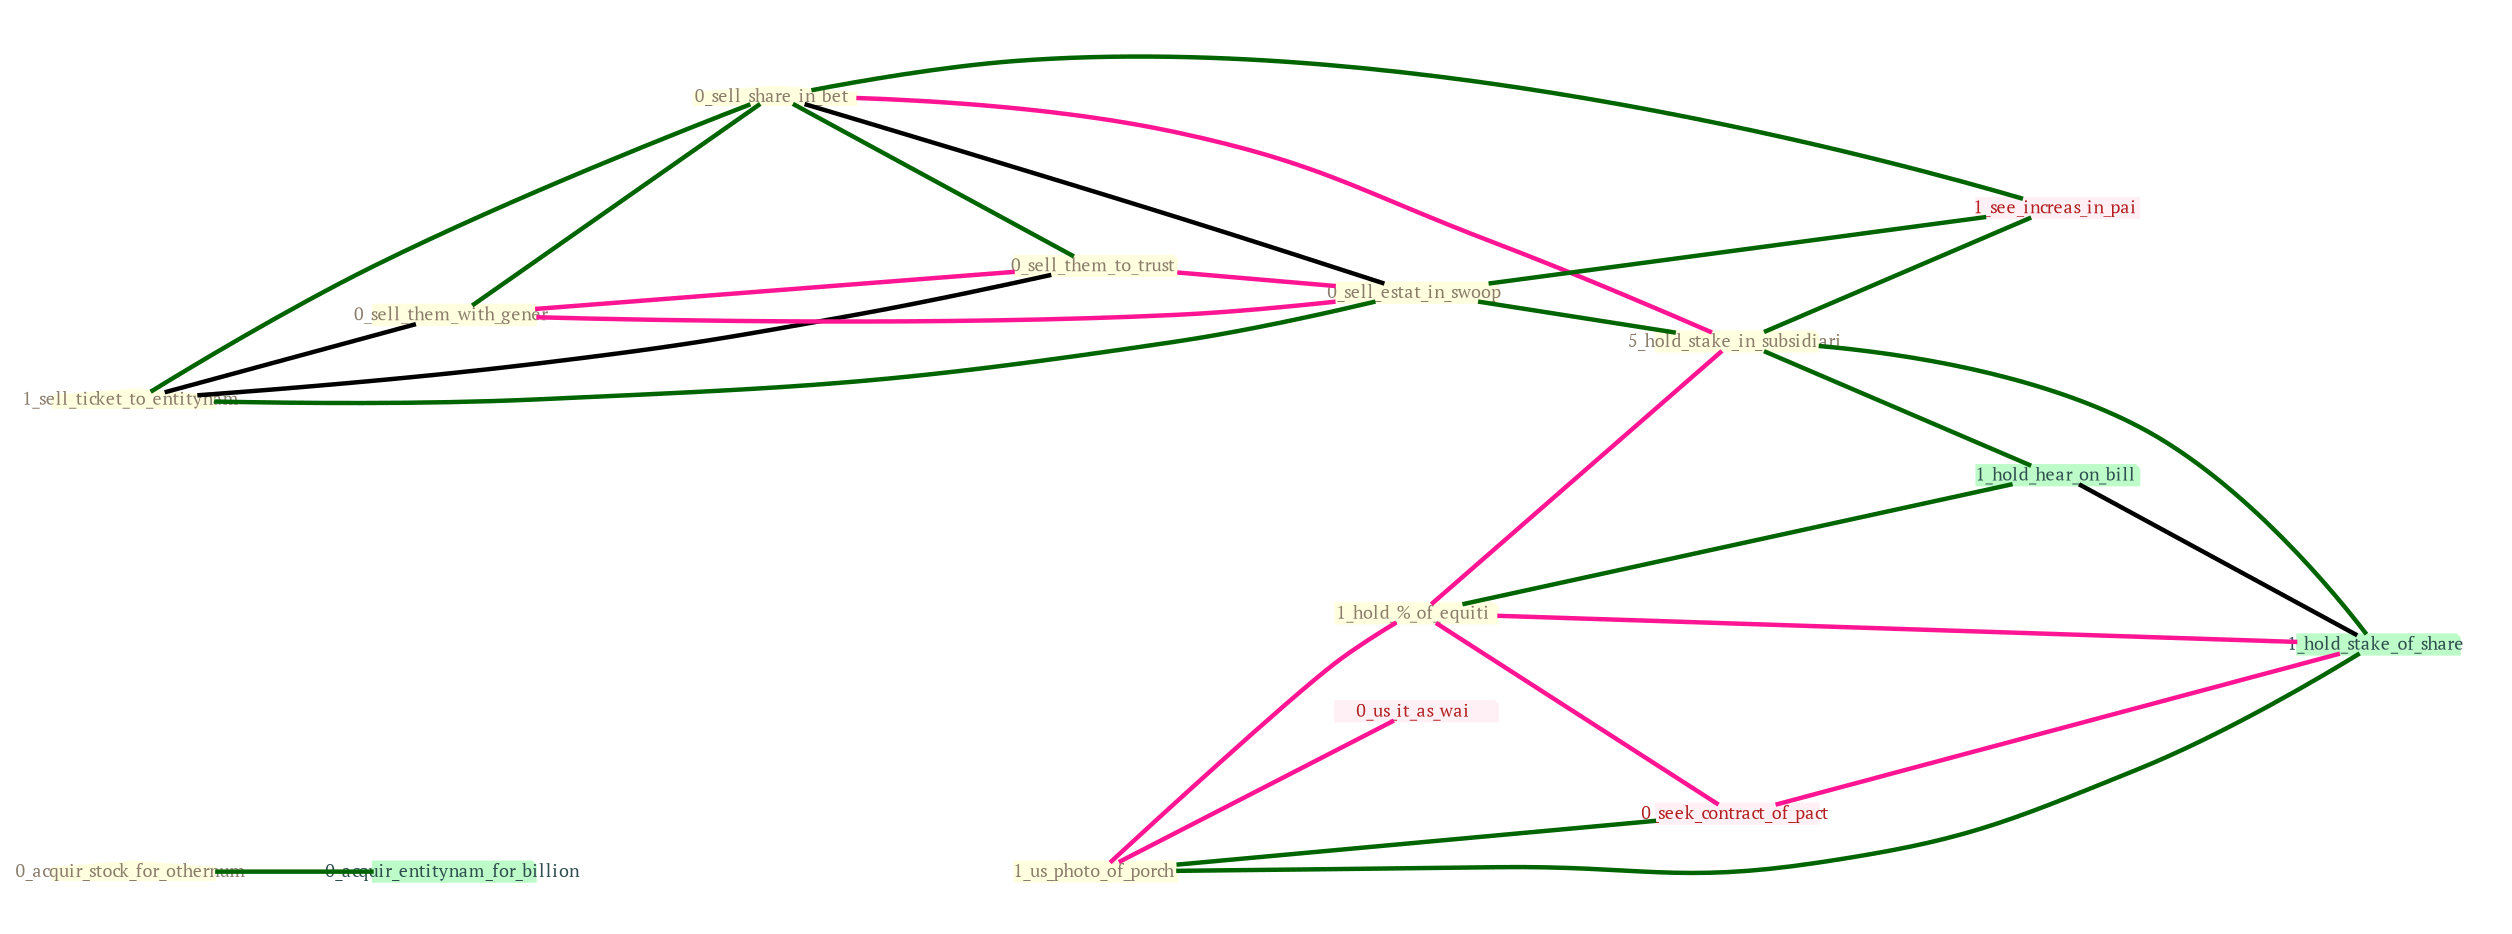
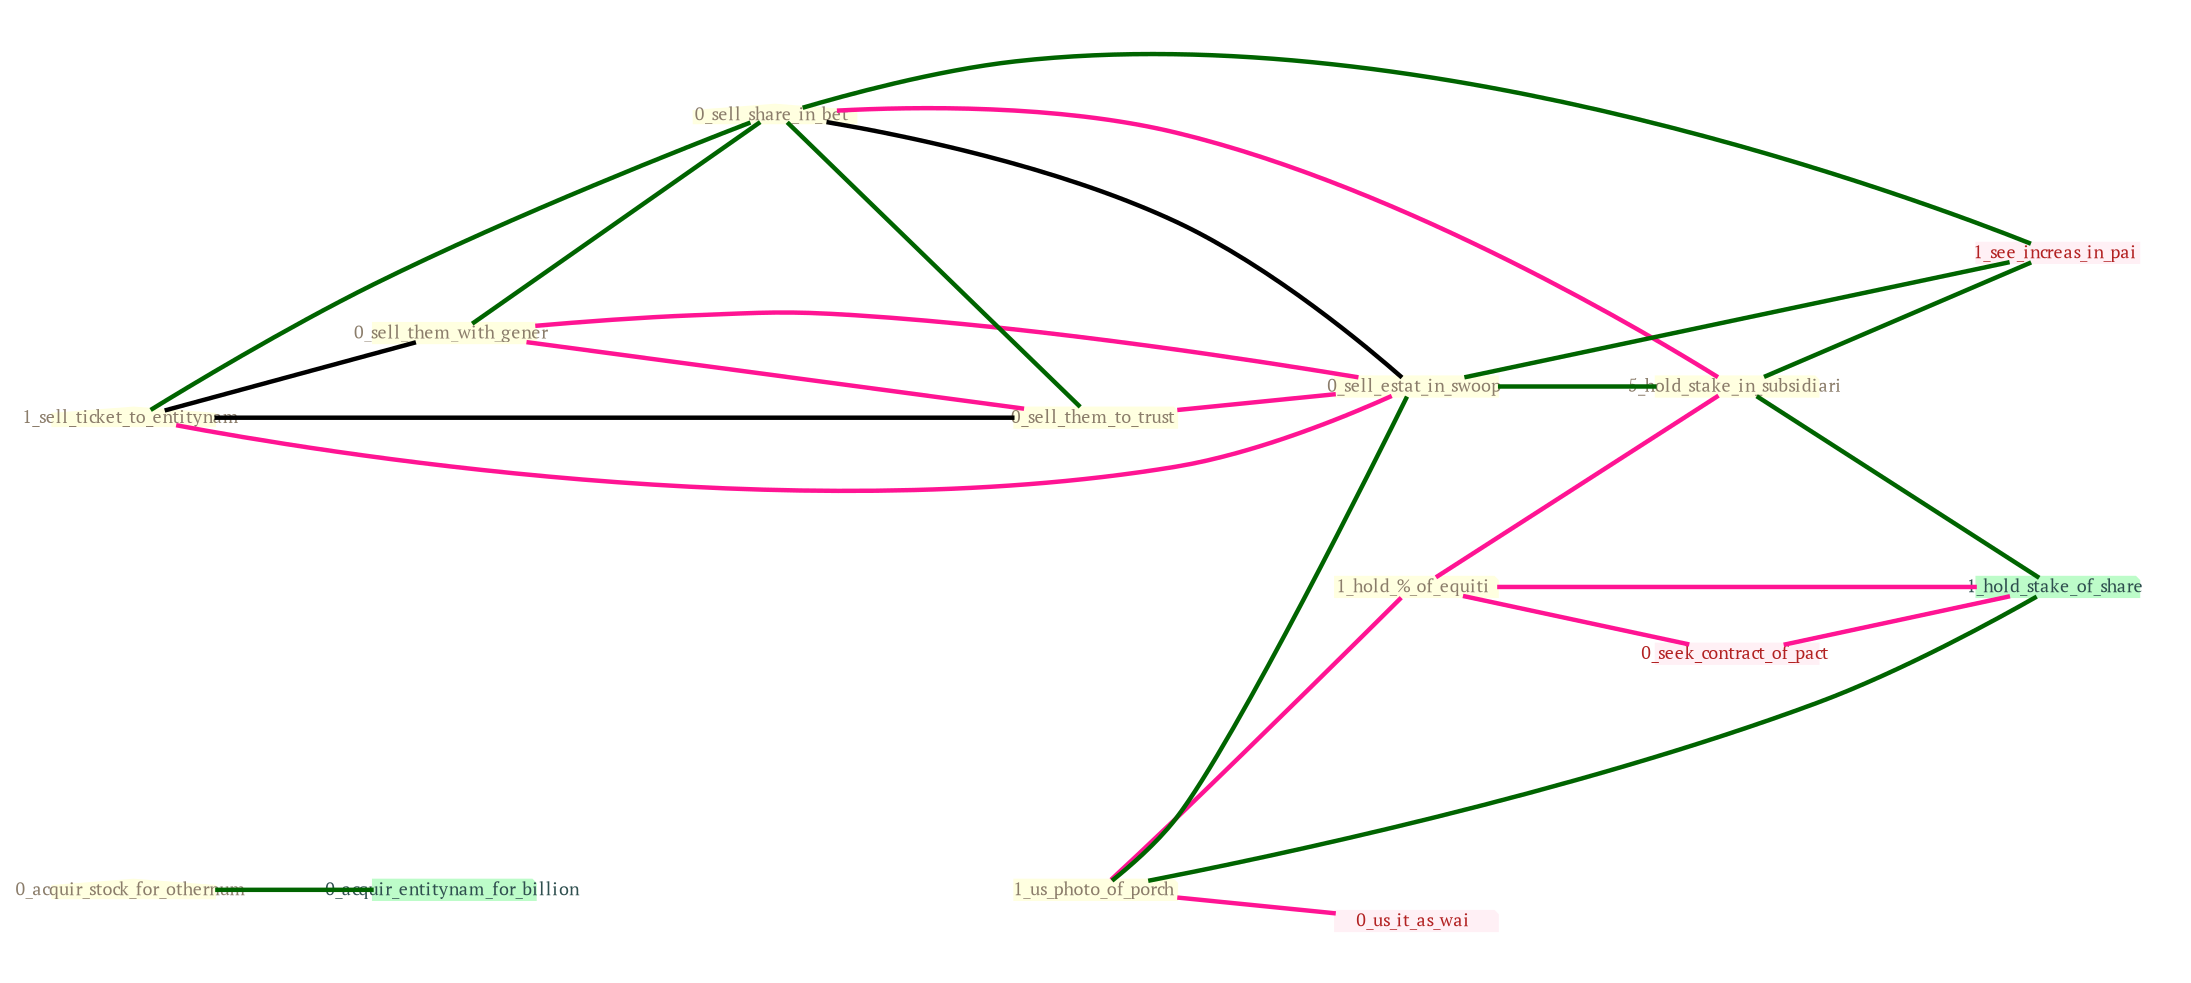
(798, 386) -> (788, 489)
(2058, 475) -> none
(1440, 841) -> (1276, 650)
